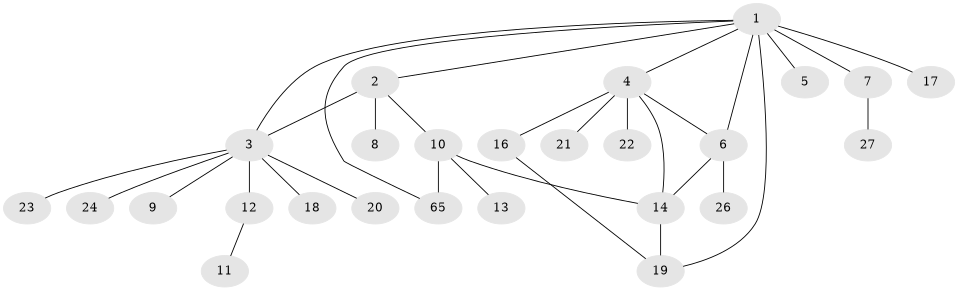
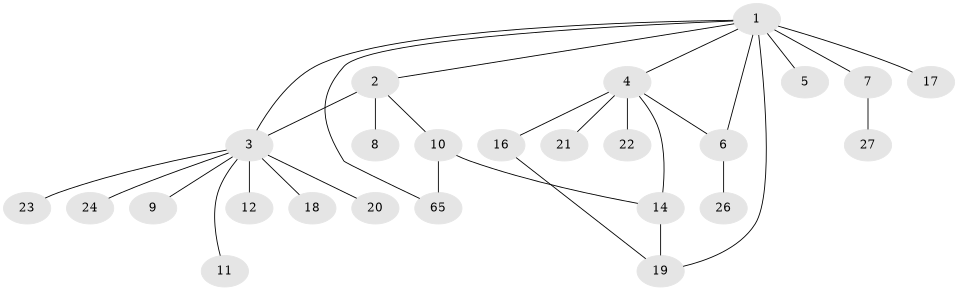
(692, 177) -> none
(501, 208) -> none
(237, 240) -> (215, 205)
